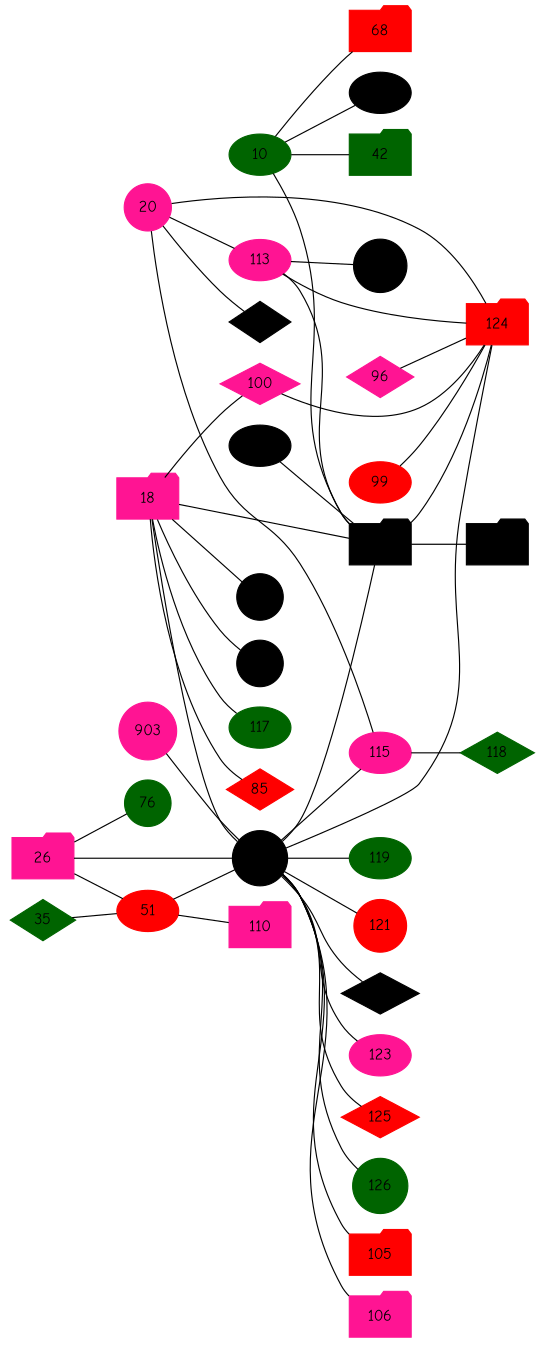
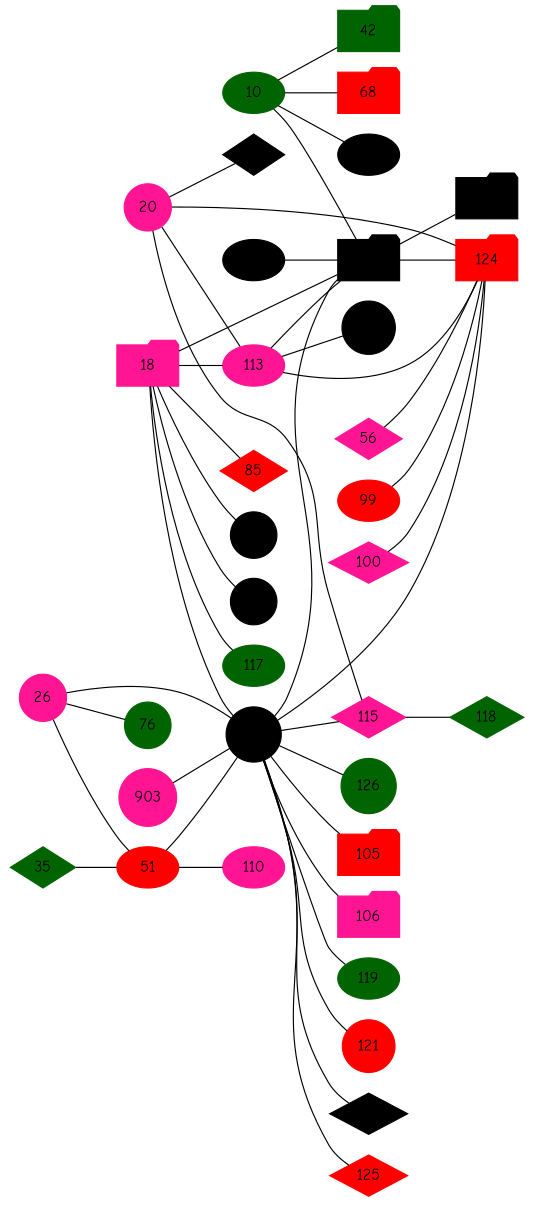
(380, 377) -> (369, 439)
(207, 428) -> (208, 366)
(380, 753) -> (369, 717)
(43, 858) -> (43, 698)
(260, 927) -> (254, 867)
(380, 1055) -> none
